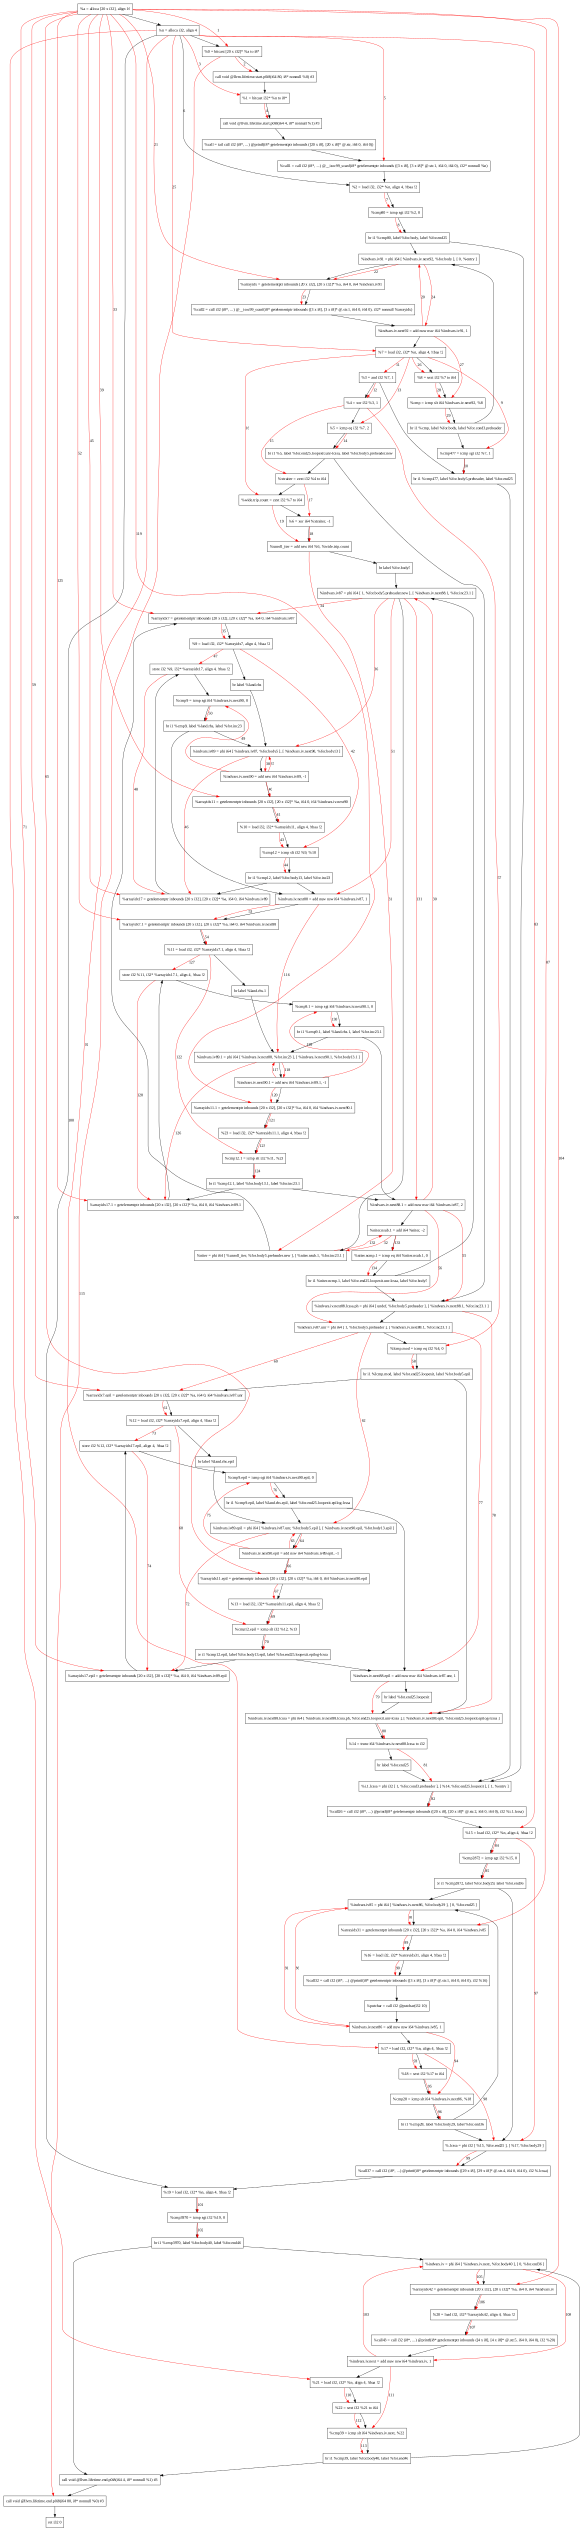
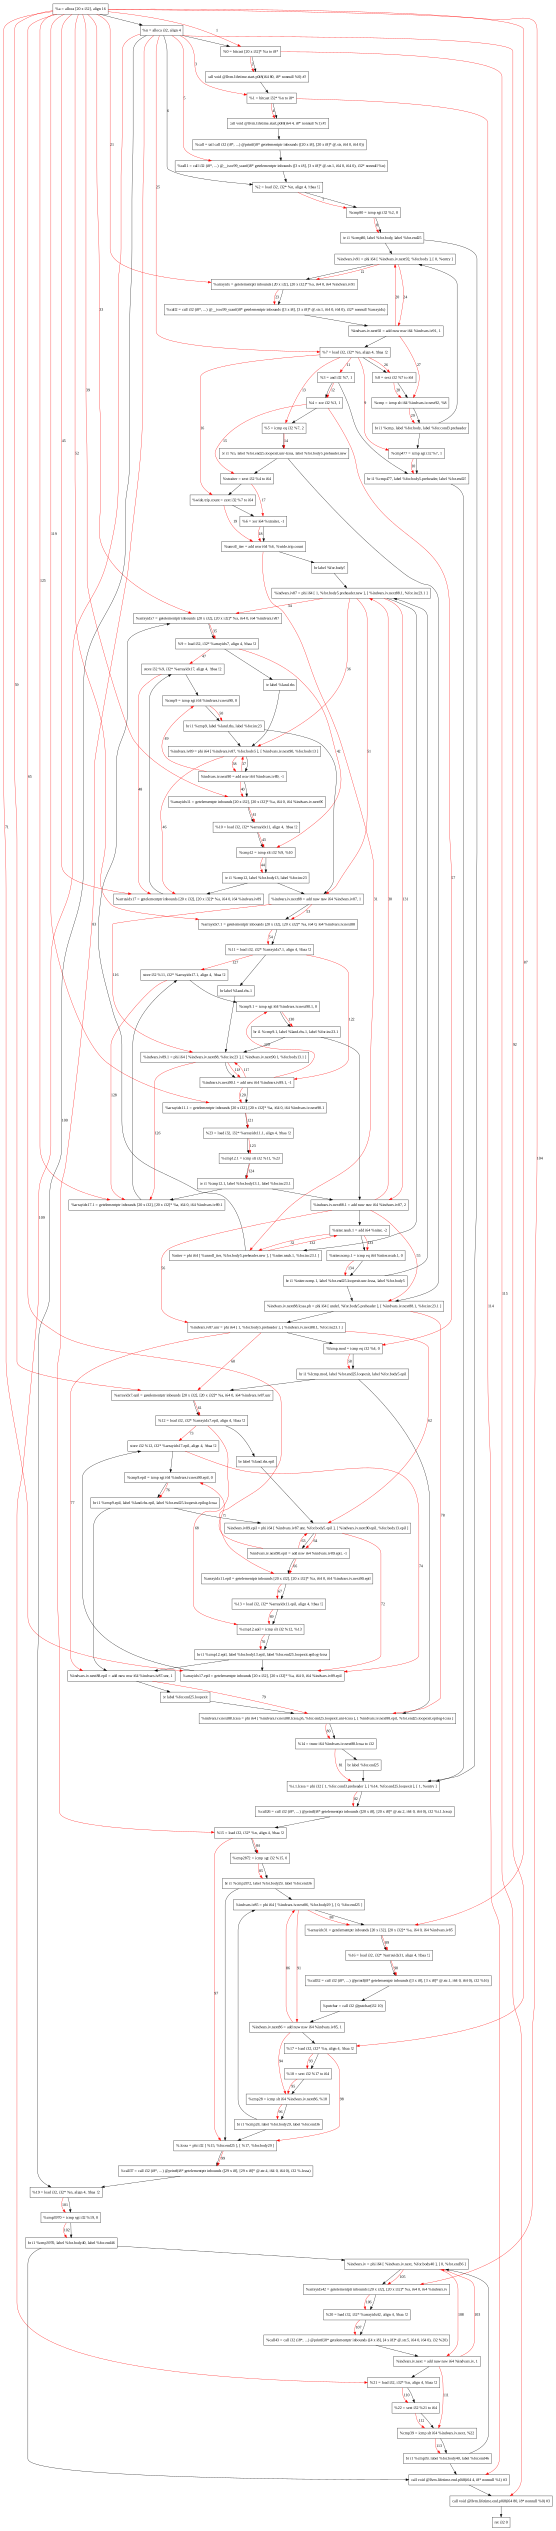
(176, 1063) -> (349, 1021)
none -> (488, 1203)
